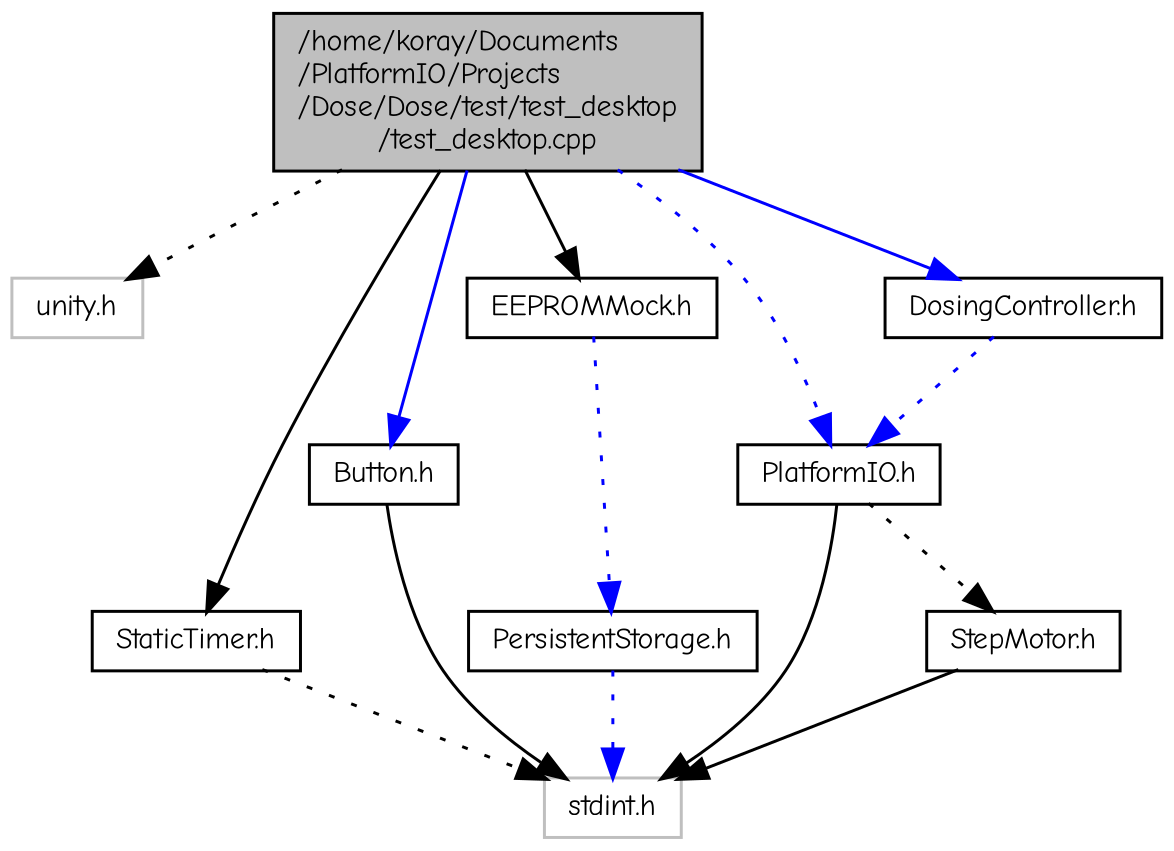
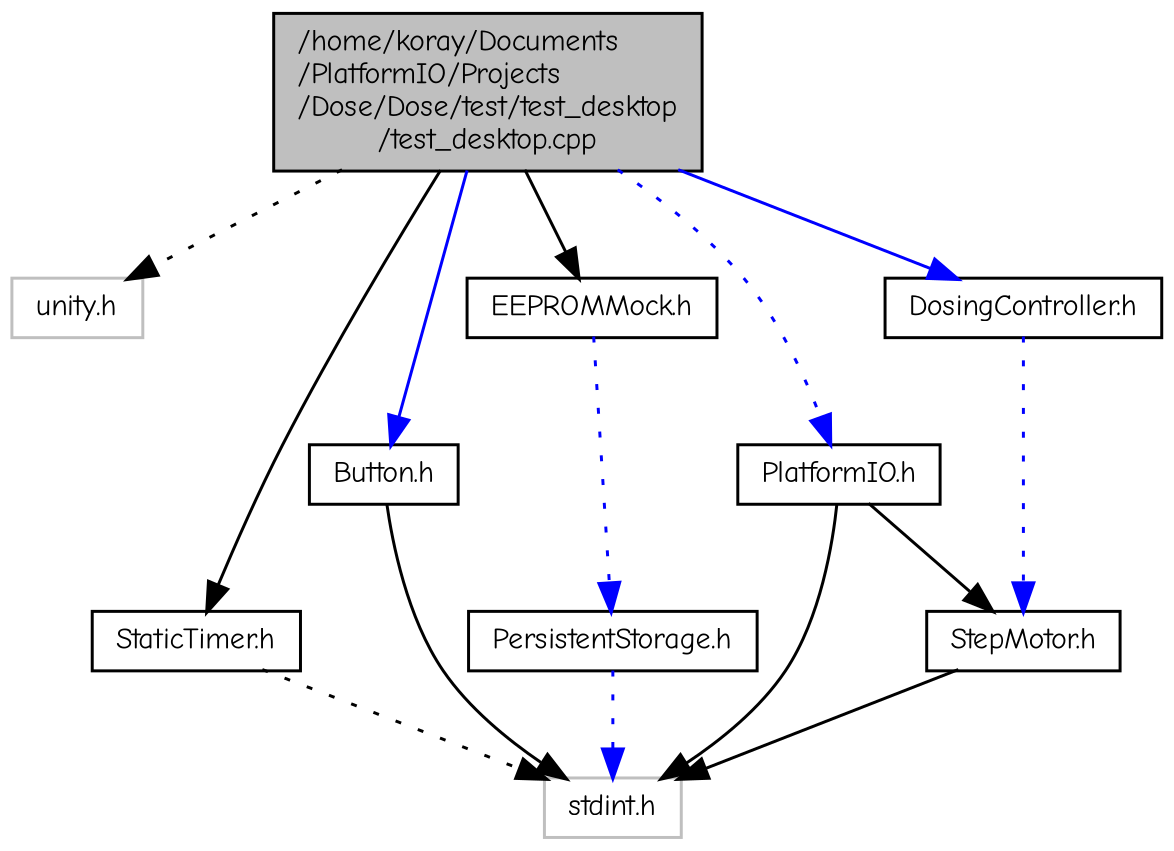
(943, 381) -> (1023, 460)
(919, 547) -> (919, 547)
